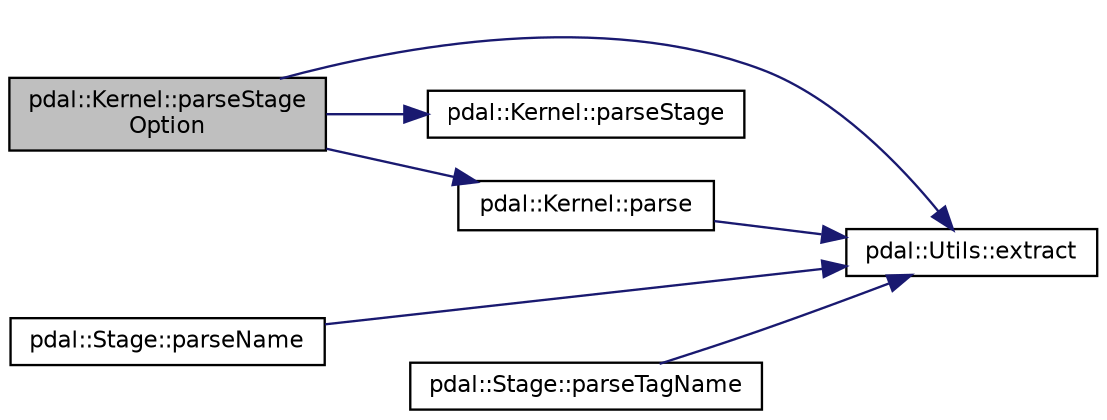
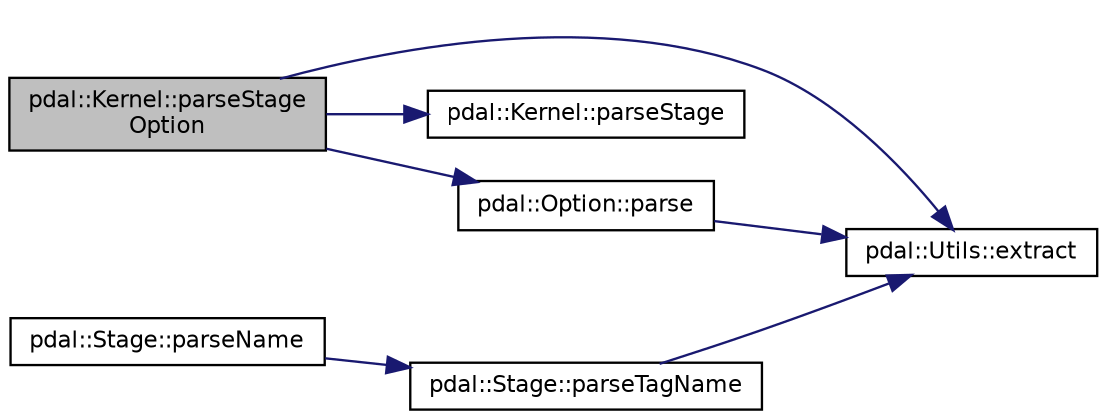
(586, 206) -> (586, 206)
(574, 297) -> (356, 362)
